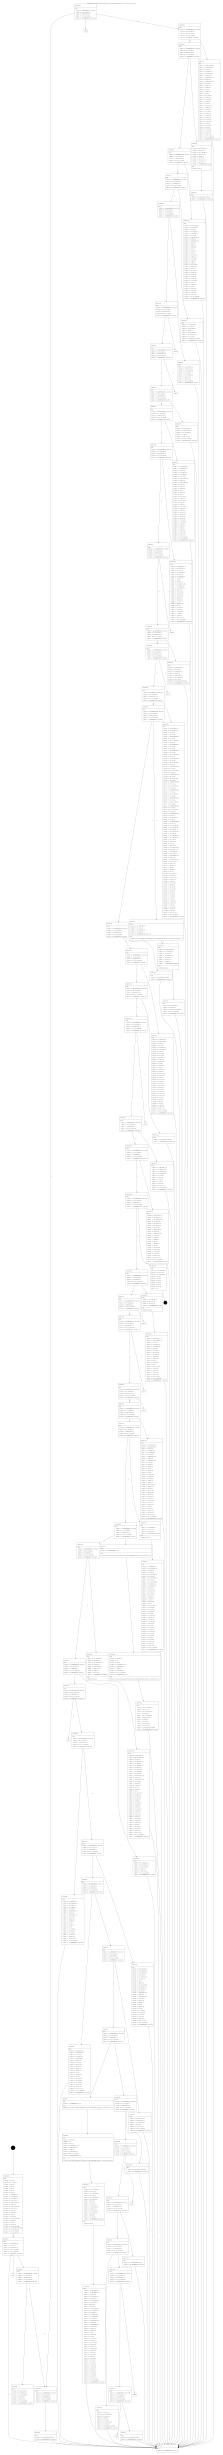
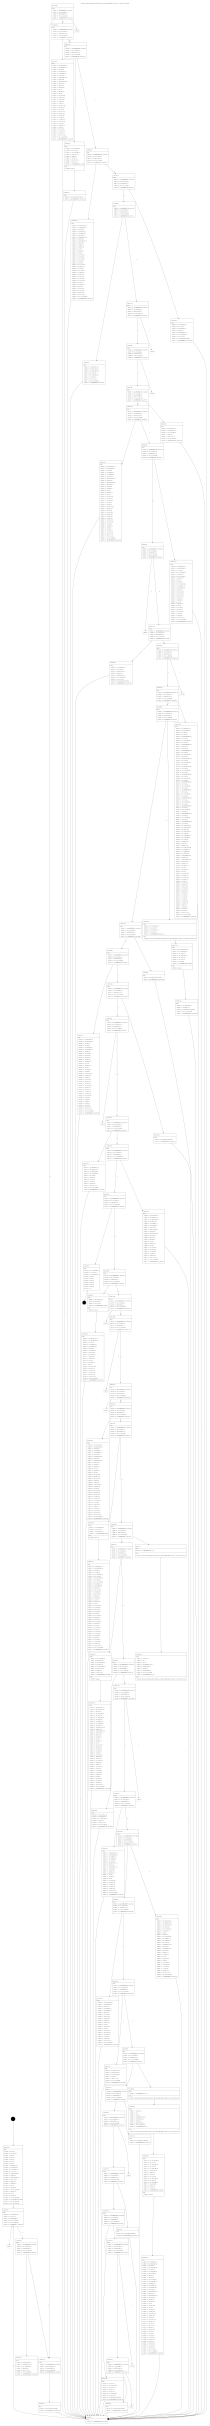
(147, 1716) -> none
